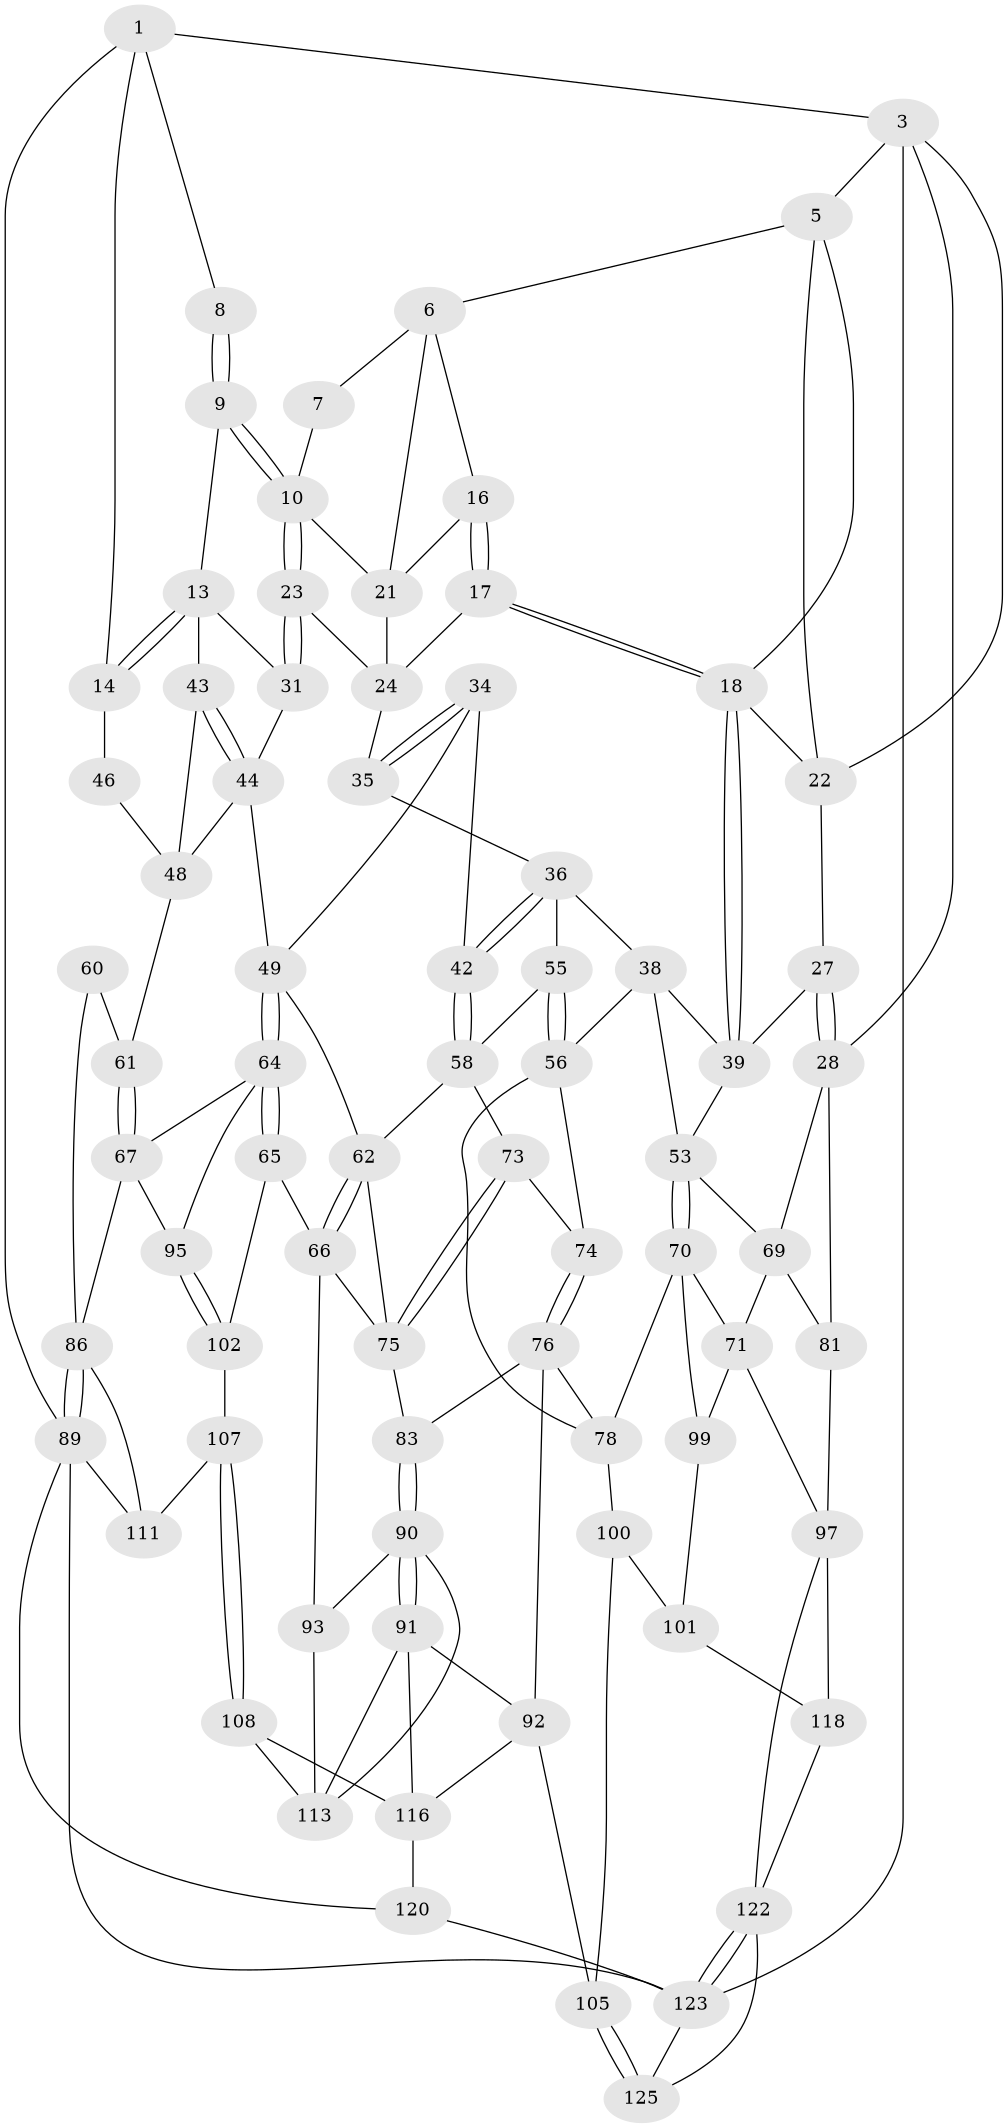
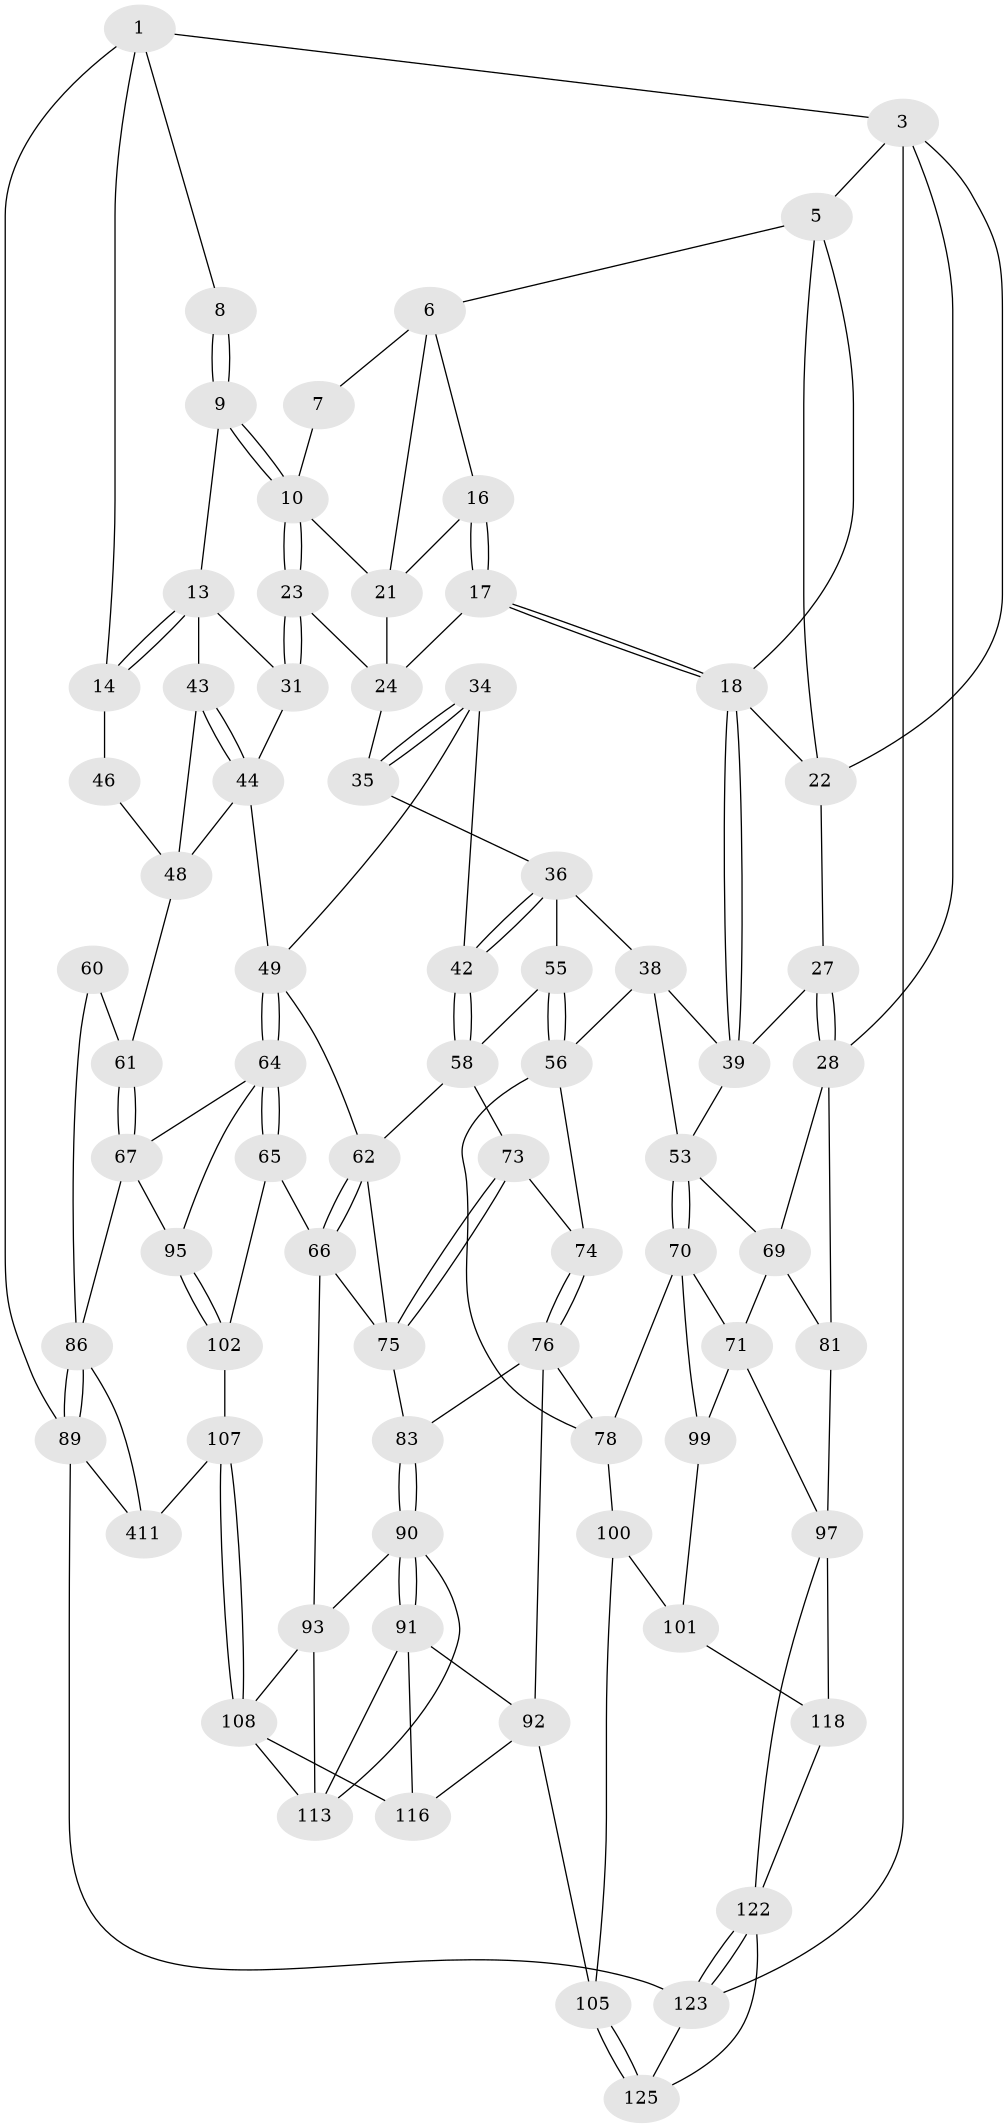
(144, 1534) -> (144, 1534)
none -> (277, 1675)
(413, 1911) -> none
